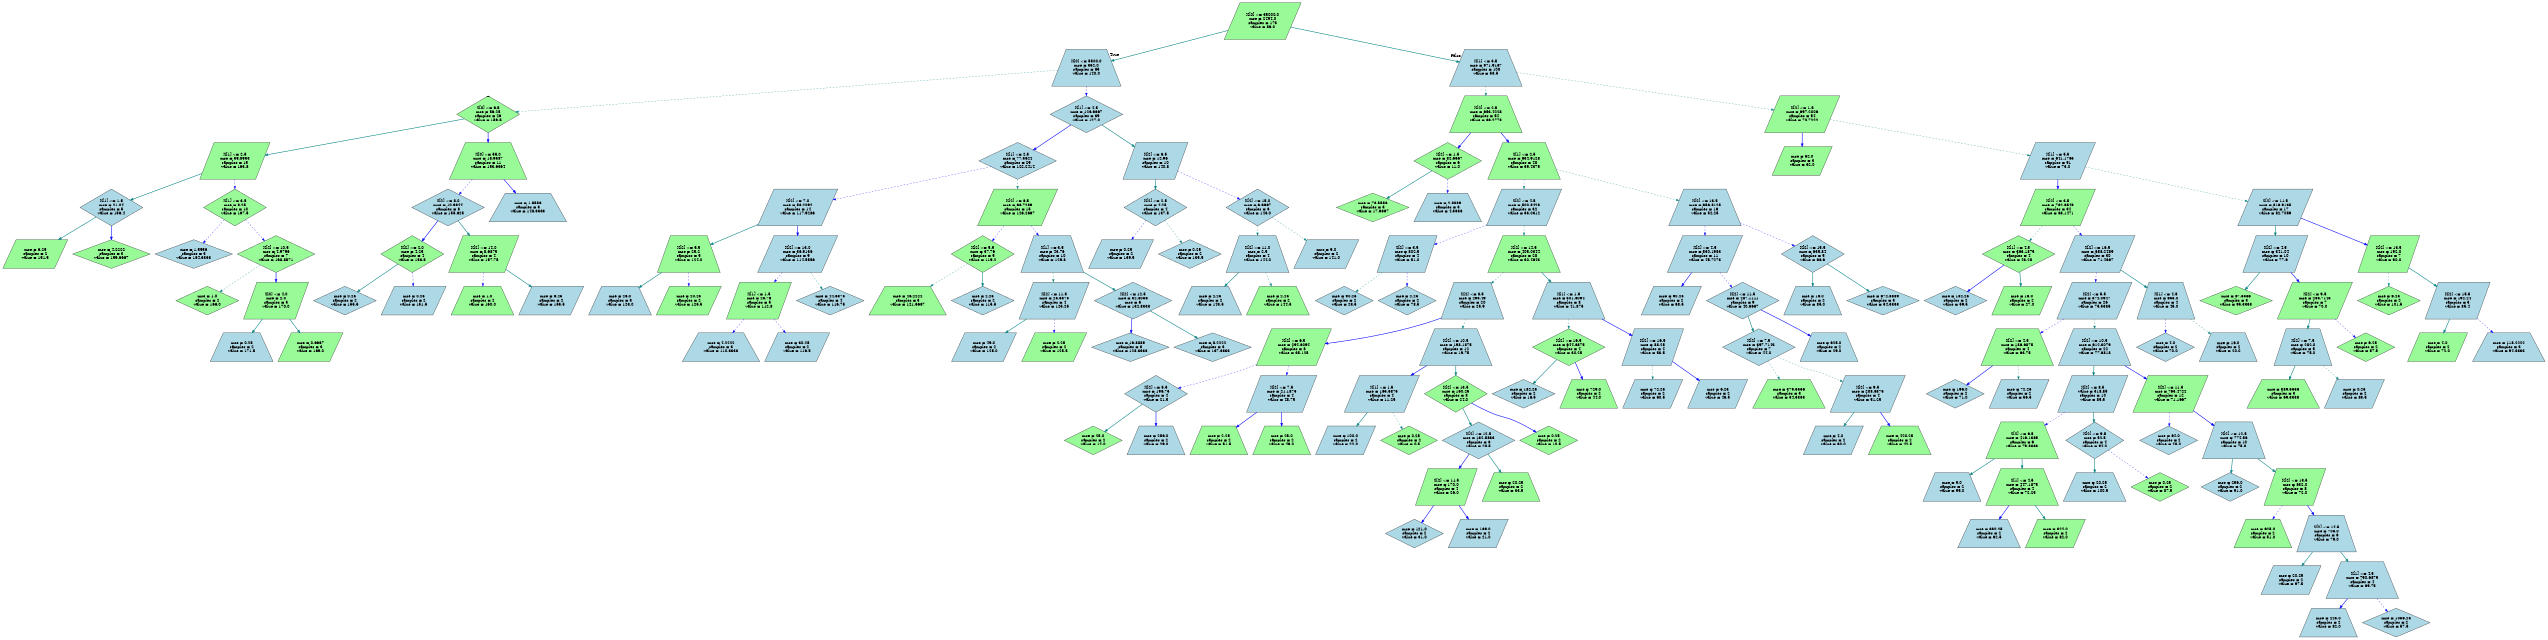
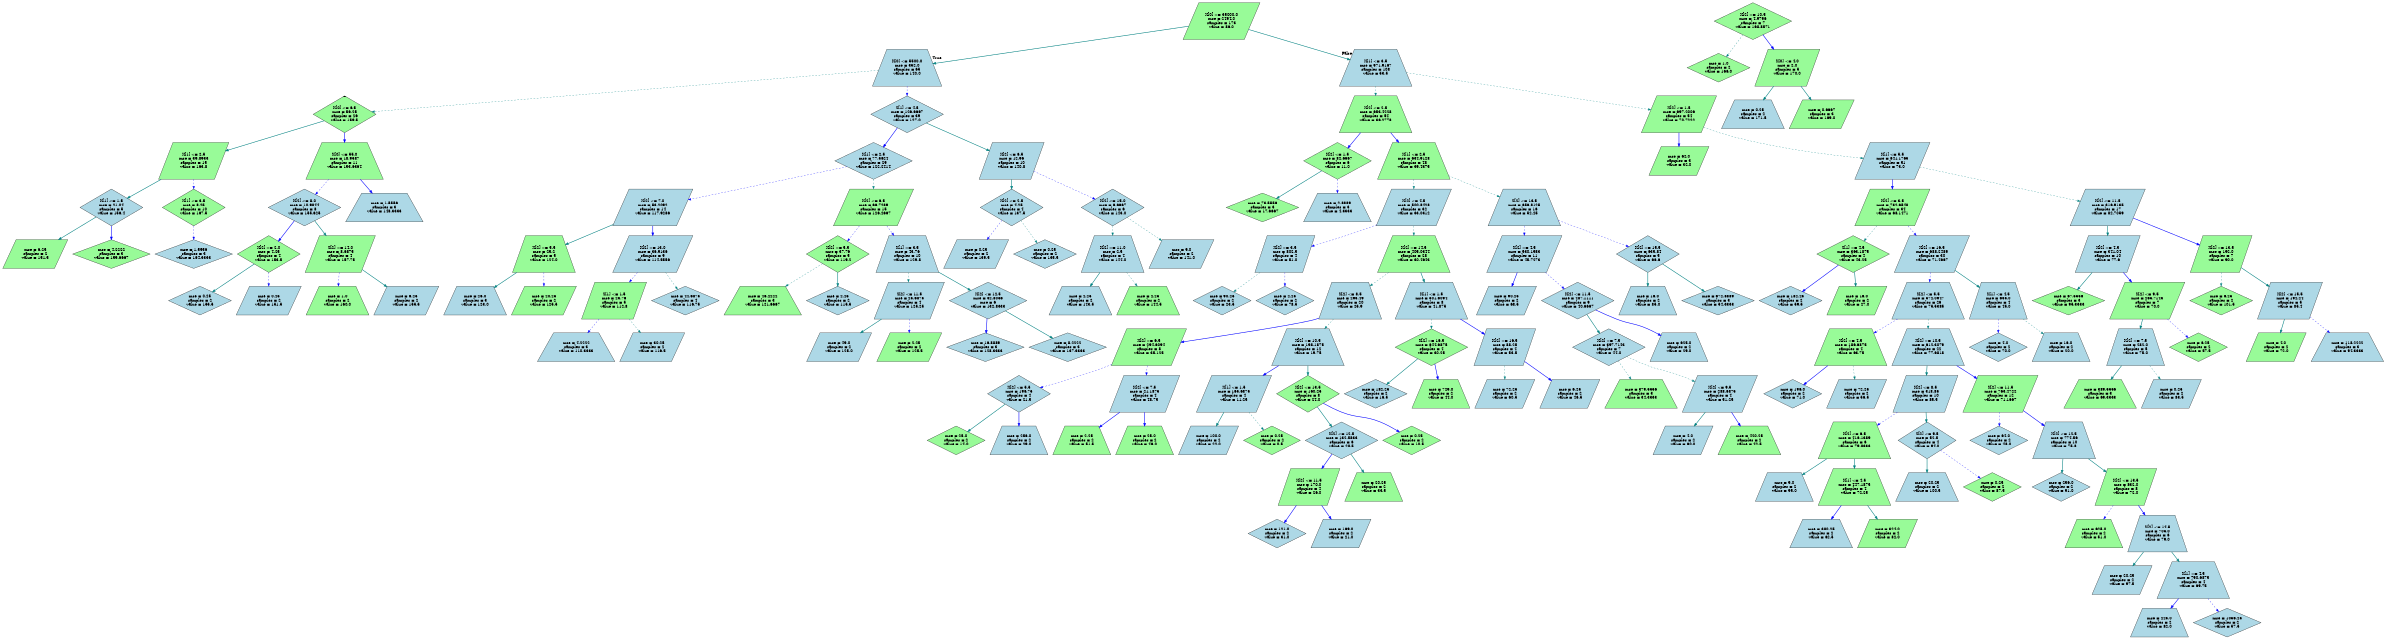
(254, 229) -> none
(2094, 301) -> (1928, 301)
(779, 325) -> (634, 325)
(2093, 394) -> (1925, 394)
